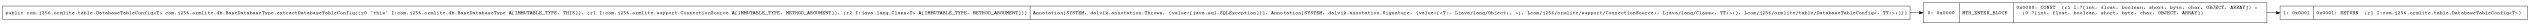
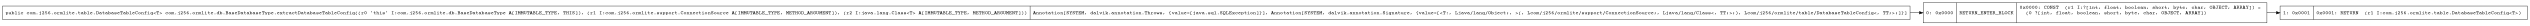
(1985, 13) -> (1987, 13)
